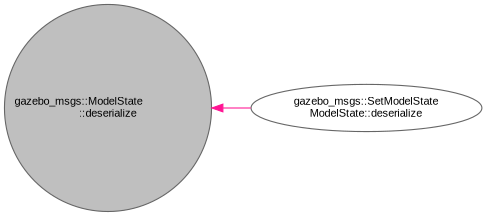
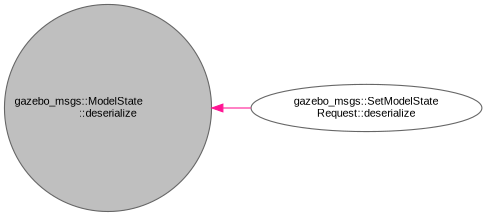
(366, 108) -> (366, 108)
